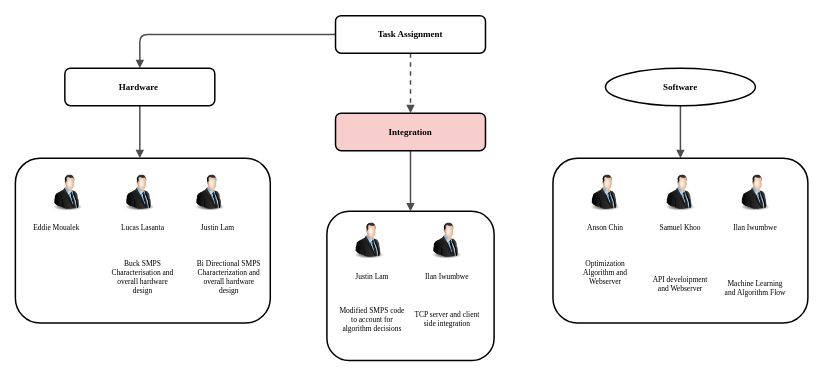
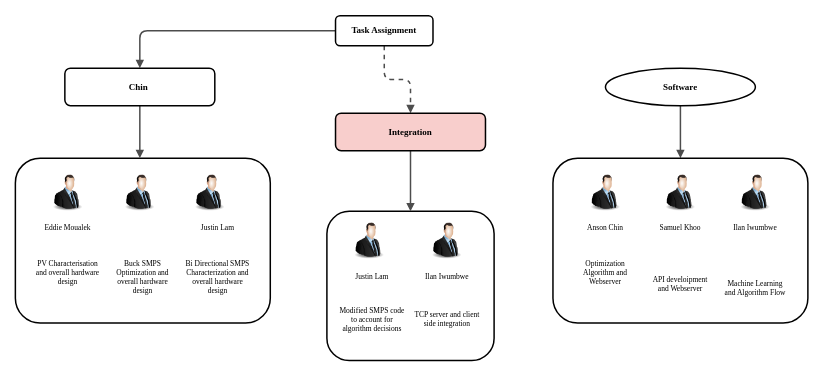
(411, 34) -> (384, 30)
(140, 87) -> (140, 87)
(57, 227) -> (68, 227)
(143, 227) -> none
none -> (68, 272)
(143, 276) -> (143, 276)
(229, 276) -> (218, 276)
